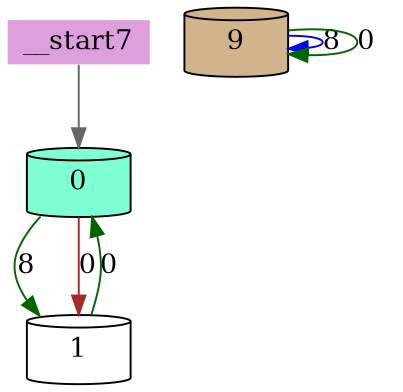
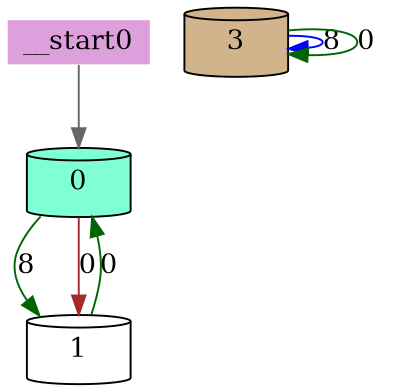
(79, 42) -> (79, 42)
(236, 42) -> (236, 42)
